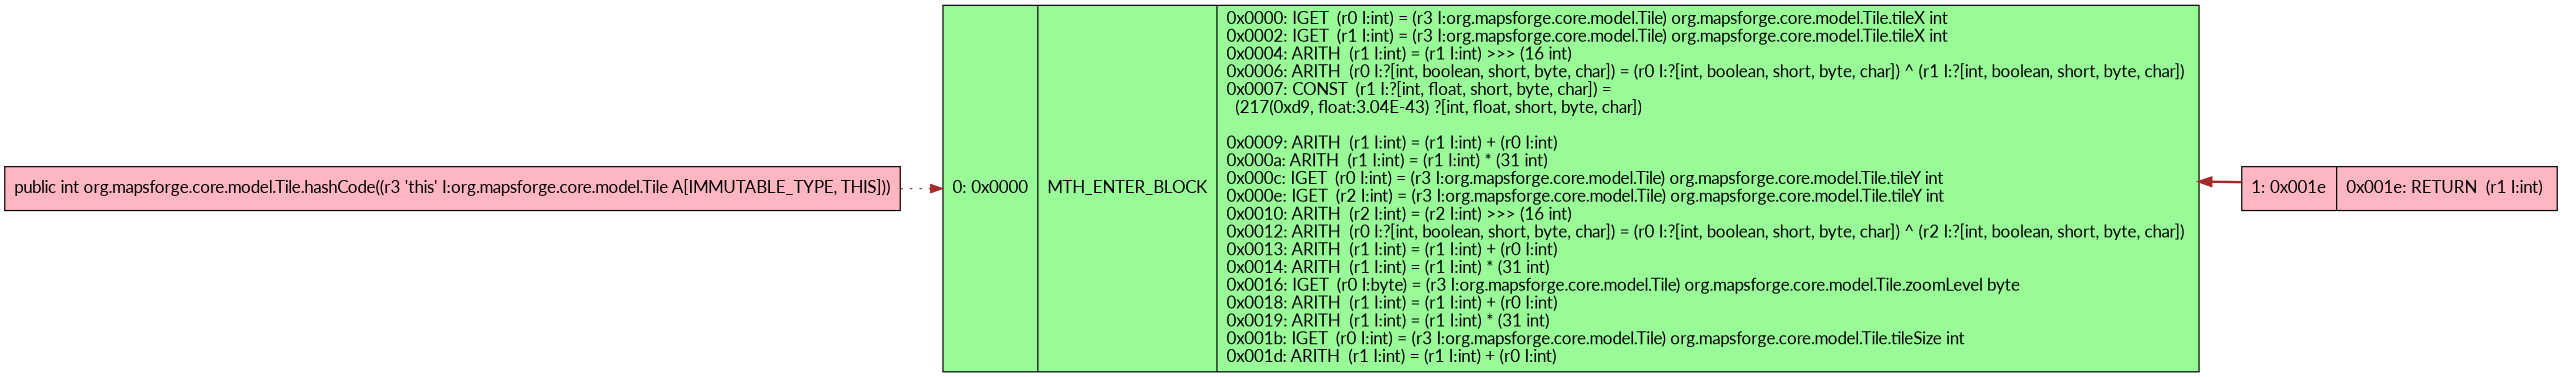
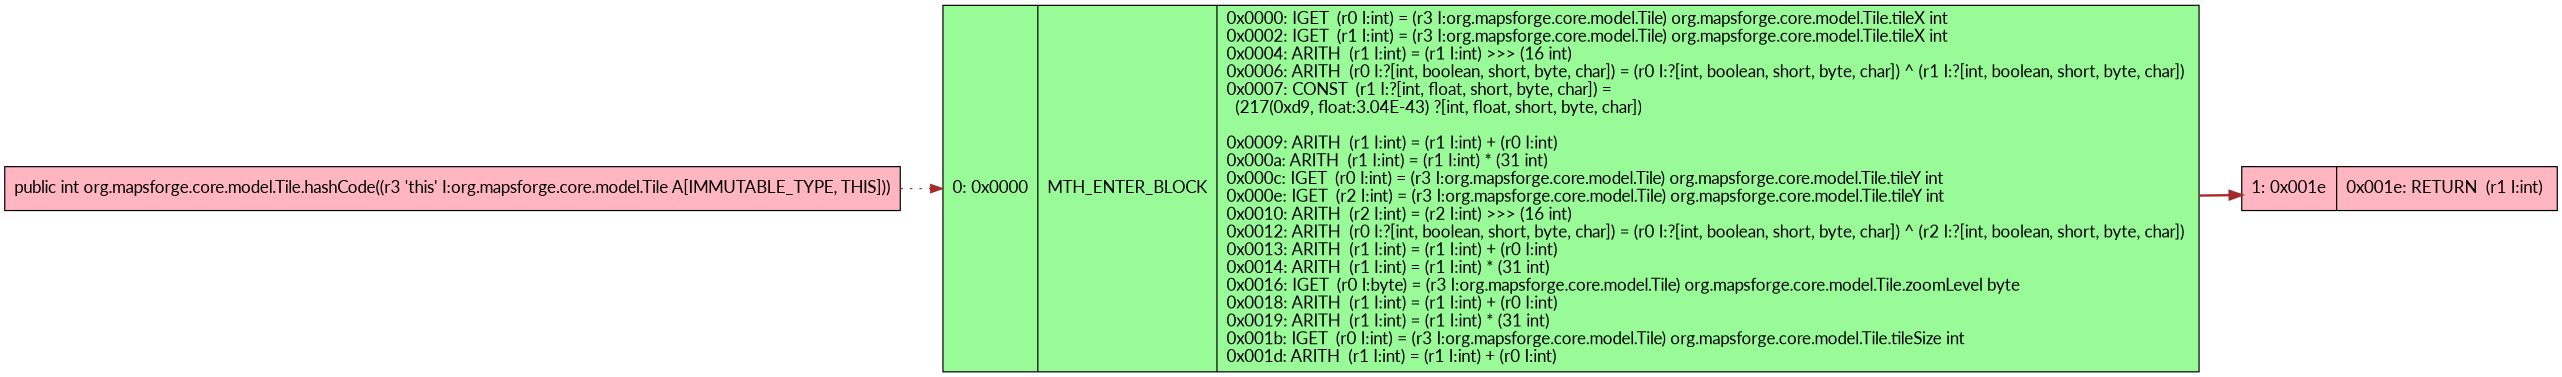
(2227, 182) -> (2214, 195)
